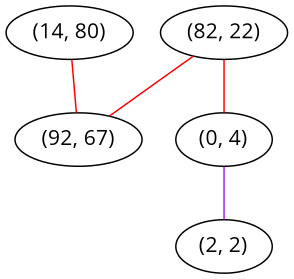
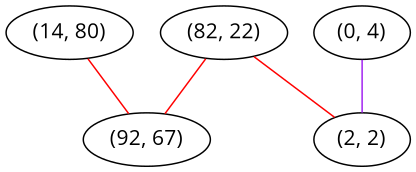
(224, 86) -> (294, 87)
